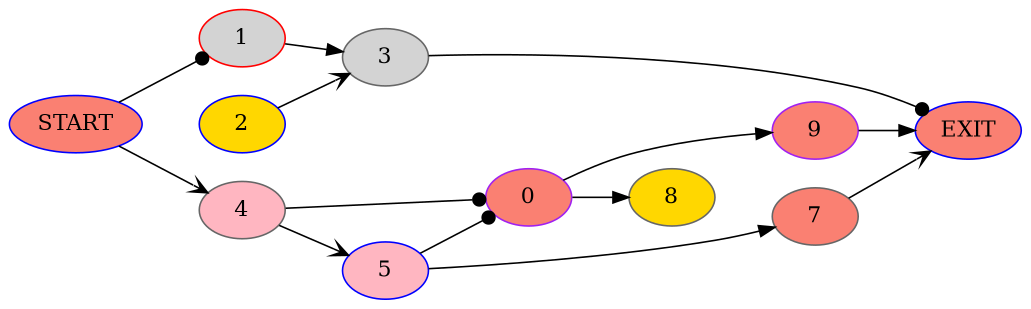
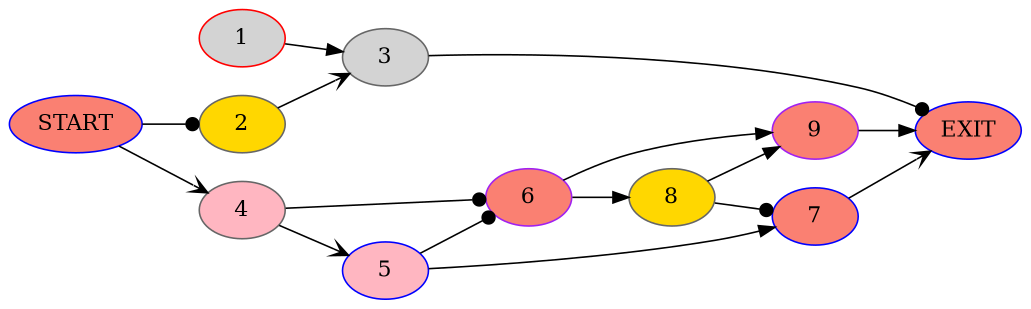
(158, 82) -> (164, 124)
(242, 124) -> (242, 124)
none -> (736, 167)
(529, 197) -> (529, 197)
none -> (737, 206)
(815, 216) -> (815, 216)
